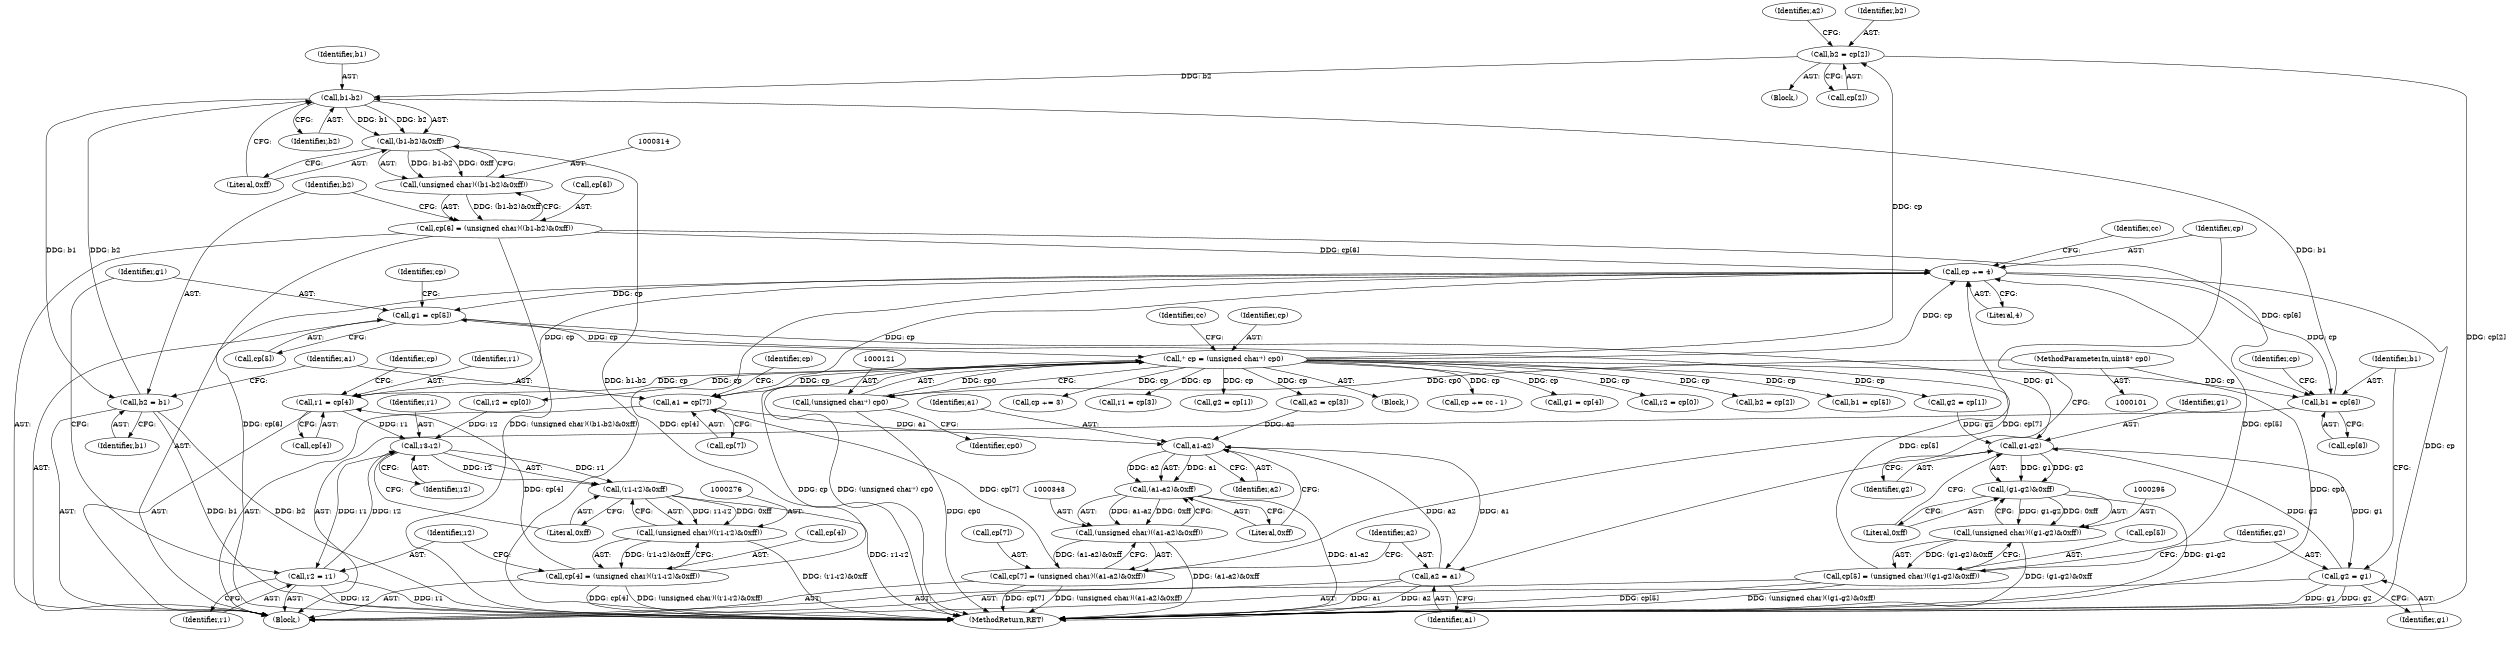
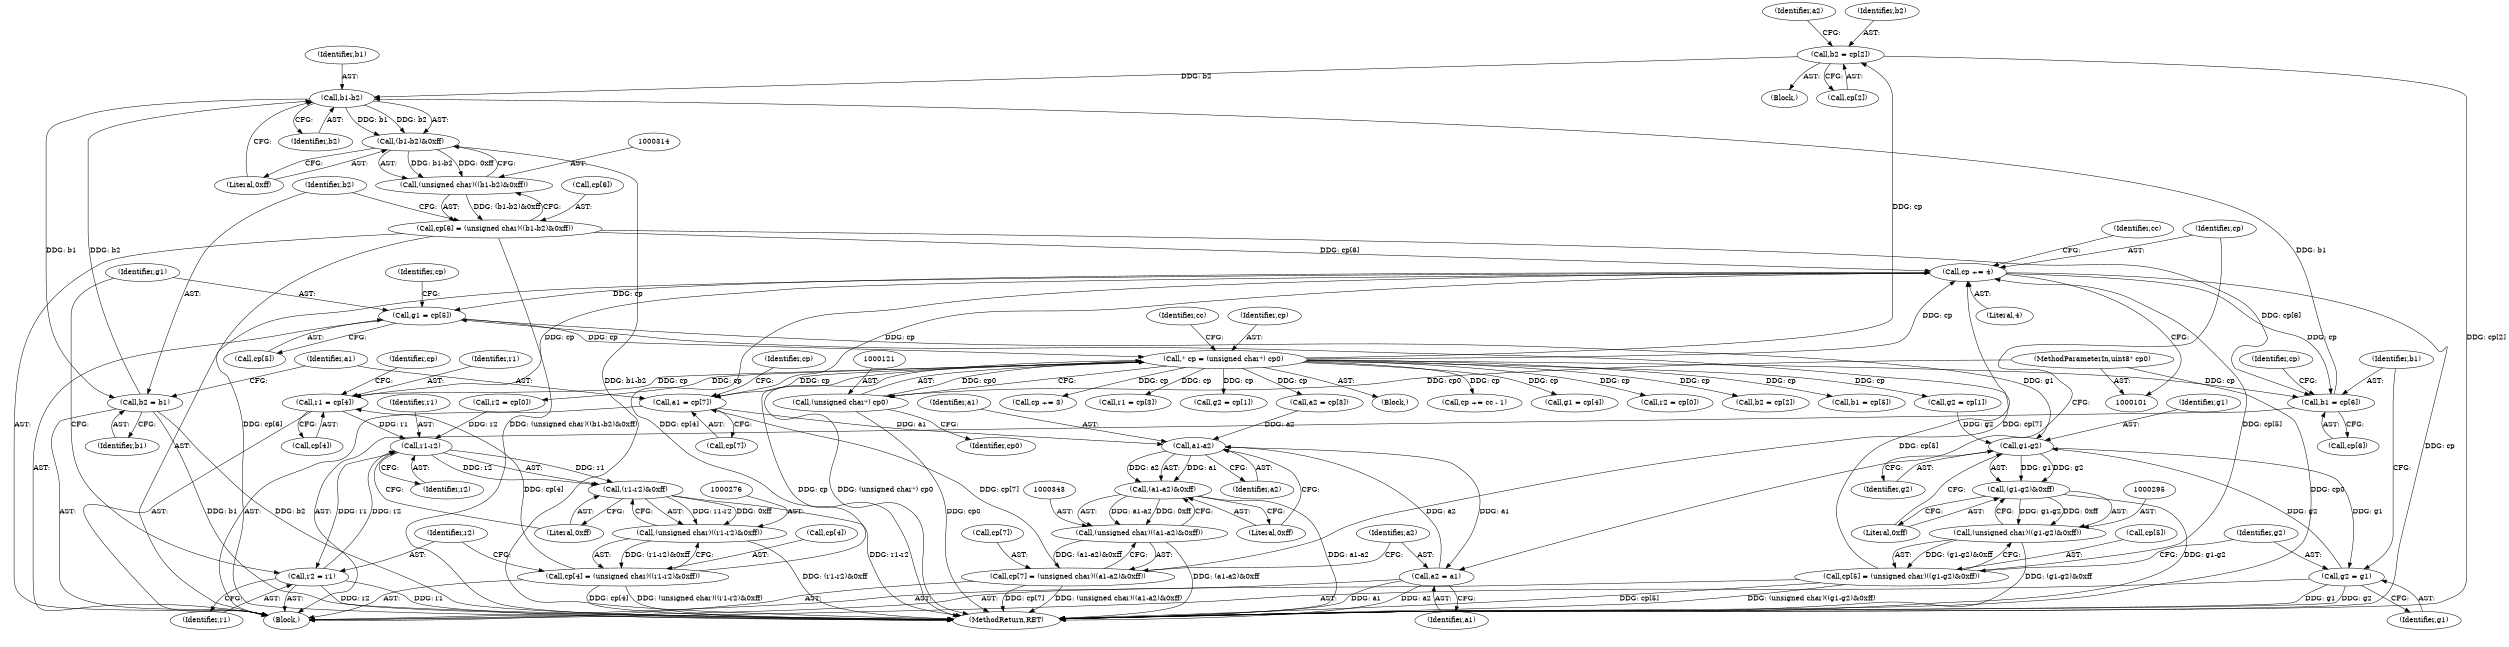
(1995, 290) -> (2126, 307)
(421, 447) -> (421, 447)
